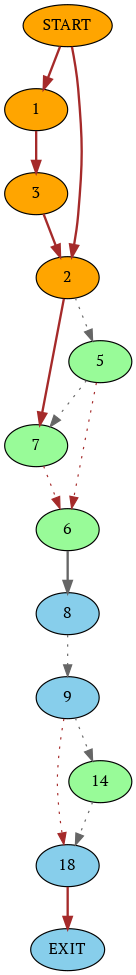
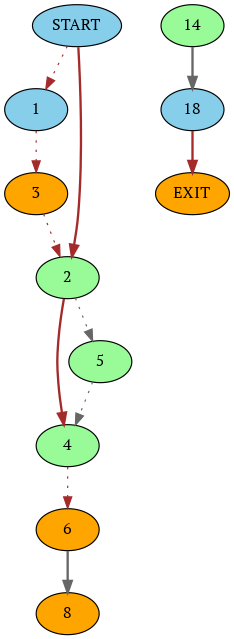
(68, 26) -> (77, 26)
(54, 62) -> (59, 62)
(36, 110) -> (36, 110)
(36, 146) -> (36, 146)
(50, 230) -> (50, 230)
(68, 278) -> (68, 278)
(85, 440) -> none
(36, 446) -> (68, 446)
(68, 530) -> (68, 530)
(68, 614) -> (68, 614)
(68, 698) -> none
(86, 818) -> (192, 62)
(68, 950) -> (192, 194)
